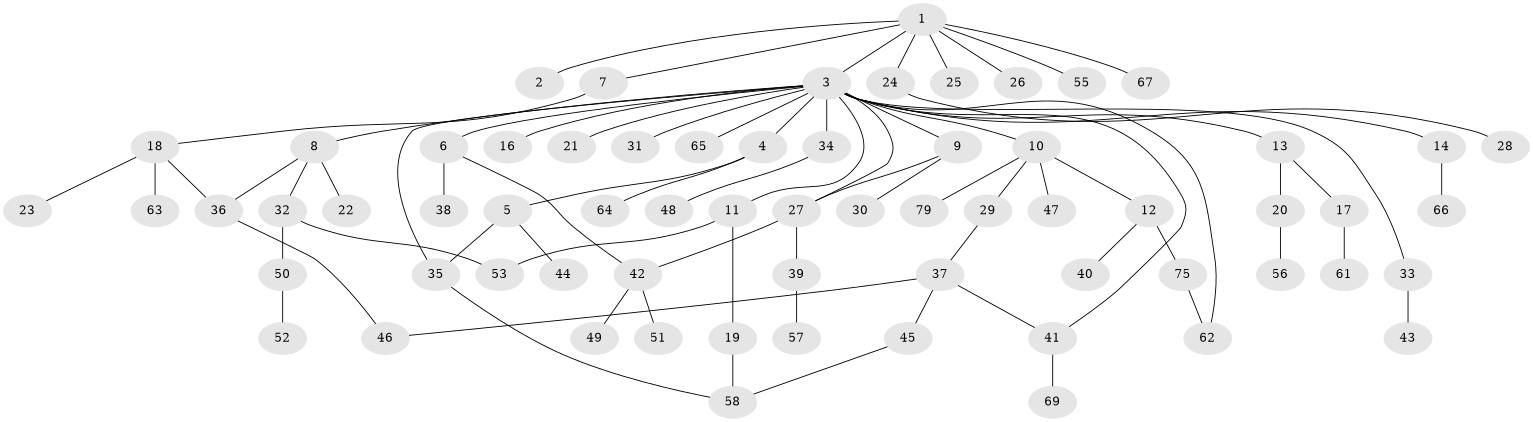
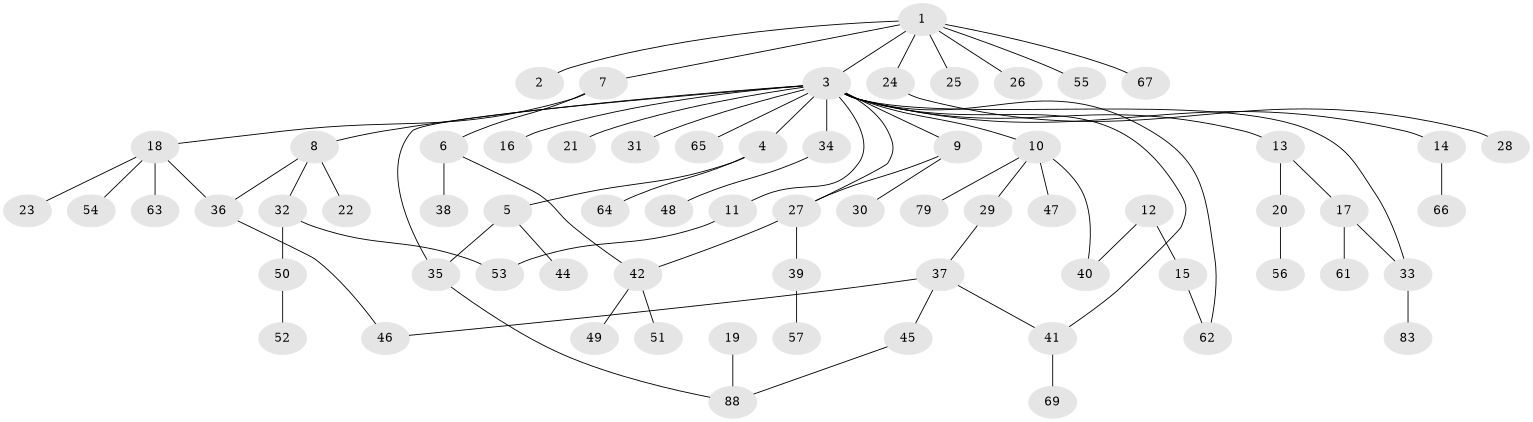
(597, 110) -> (508, 120)
(1093, 179) -> (1087, 203)
none -> (91, 211)
none -> (1376, 243)
(733, 275) -> none
(1183, 275) -> (1183, 275)
(1408, 338) -> (1408, 338)
(733, 402) -> (733, 402)
